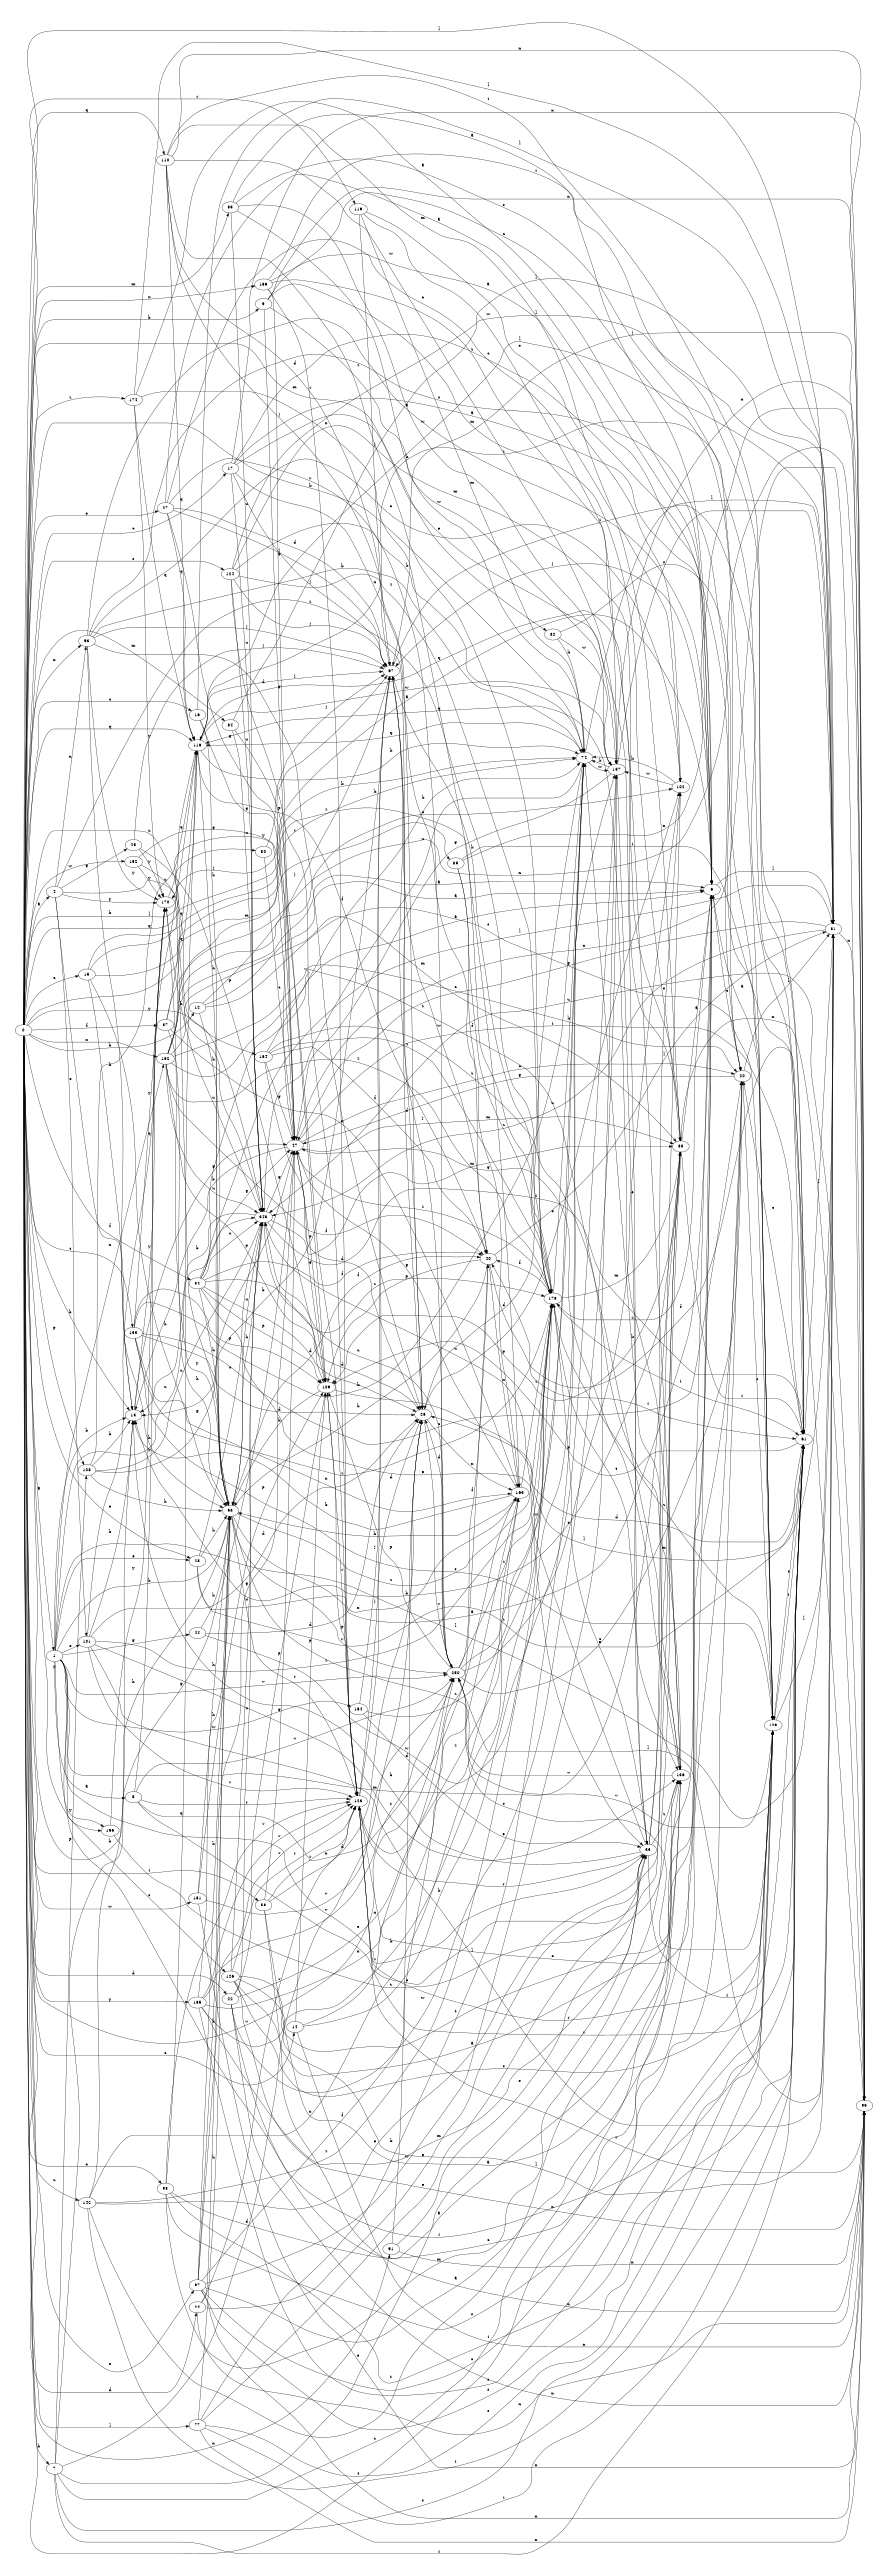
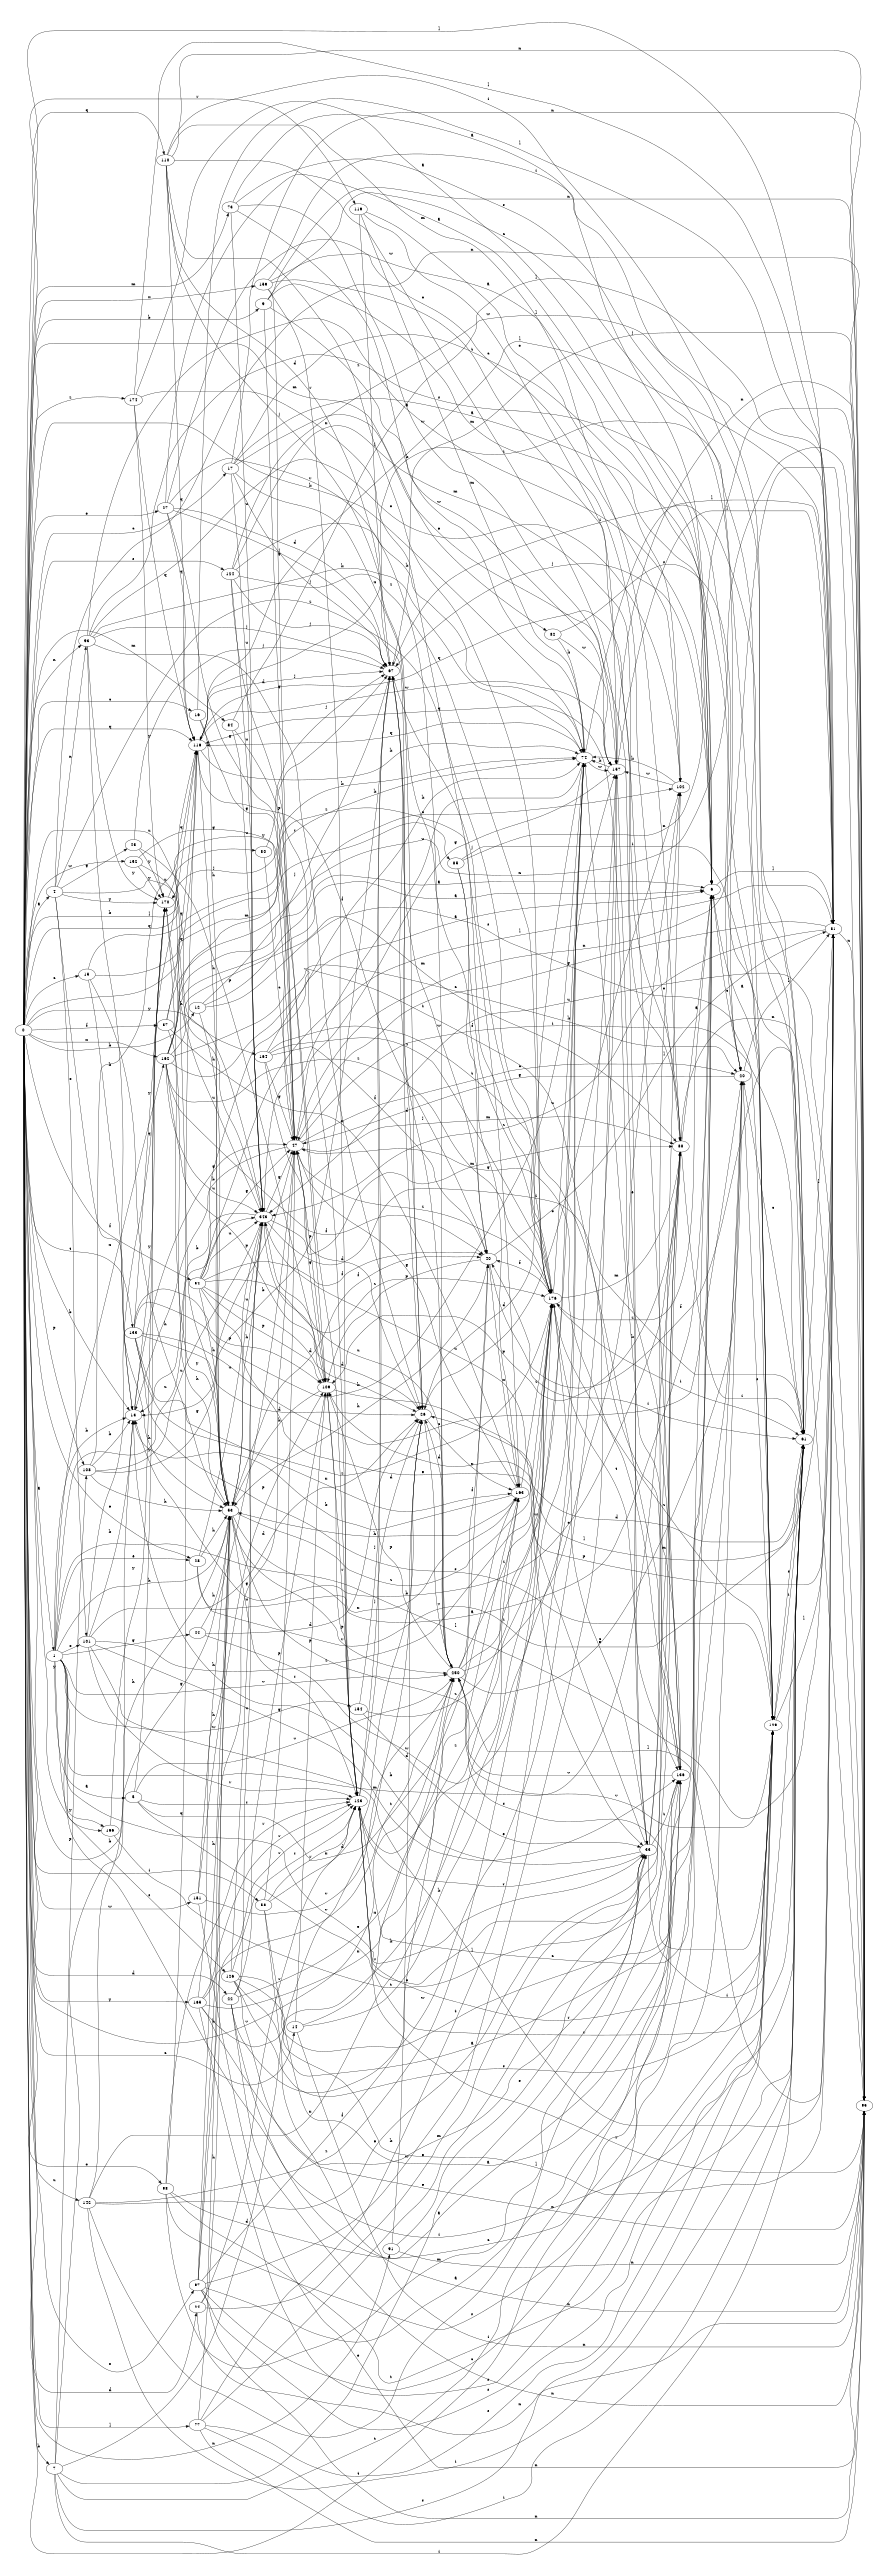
(230, 207) -> (230, 207)
none -> (852, 337)
(437, 681) -> none
(472, 847) -> (472, 847)
(557, 1435) -> (816, 1578)
